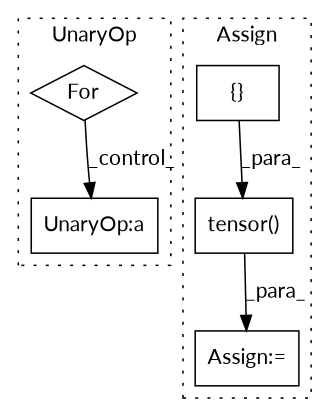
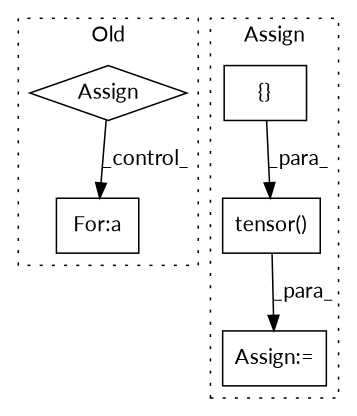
(95, 36) -> (108, 36)
(84, 93) -> (108, 93)
(95, 226) -> (98, 226)
